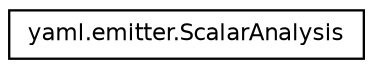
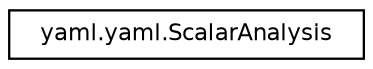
(187, 35) -> (187, 35)
